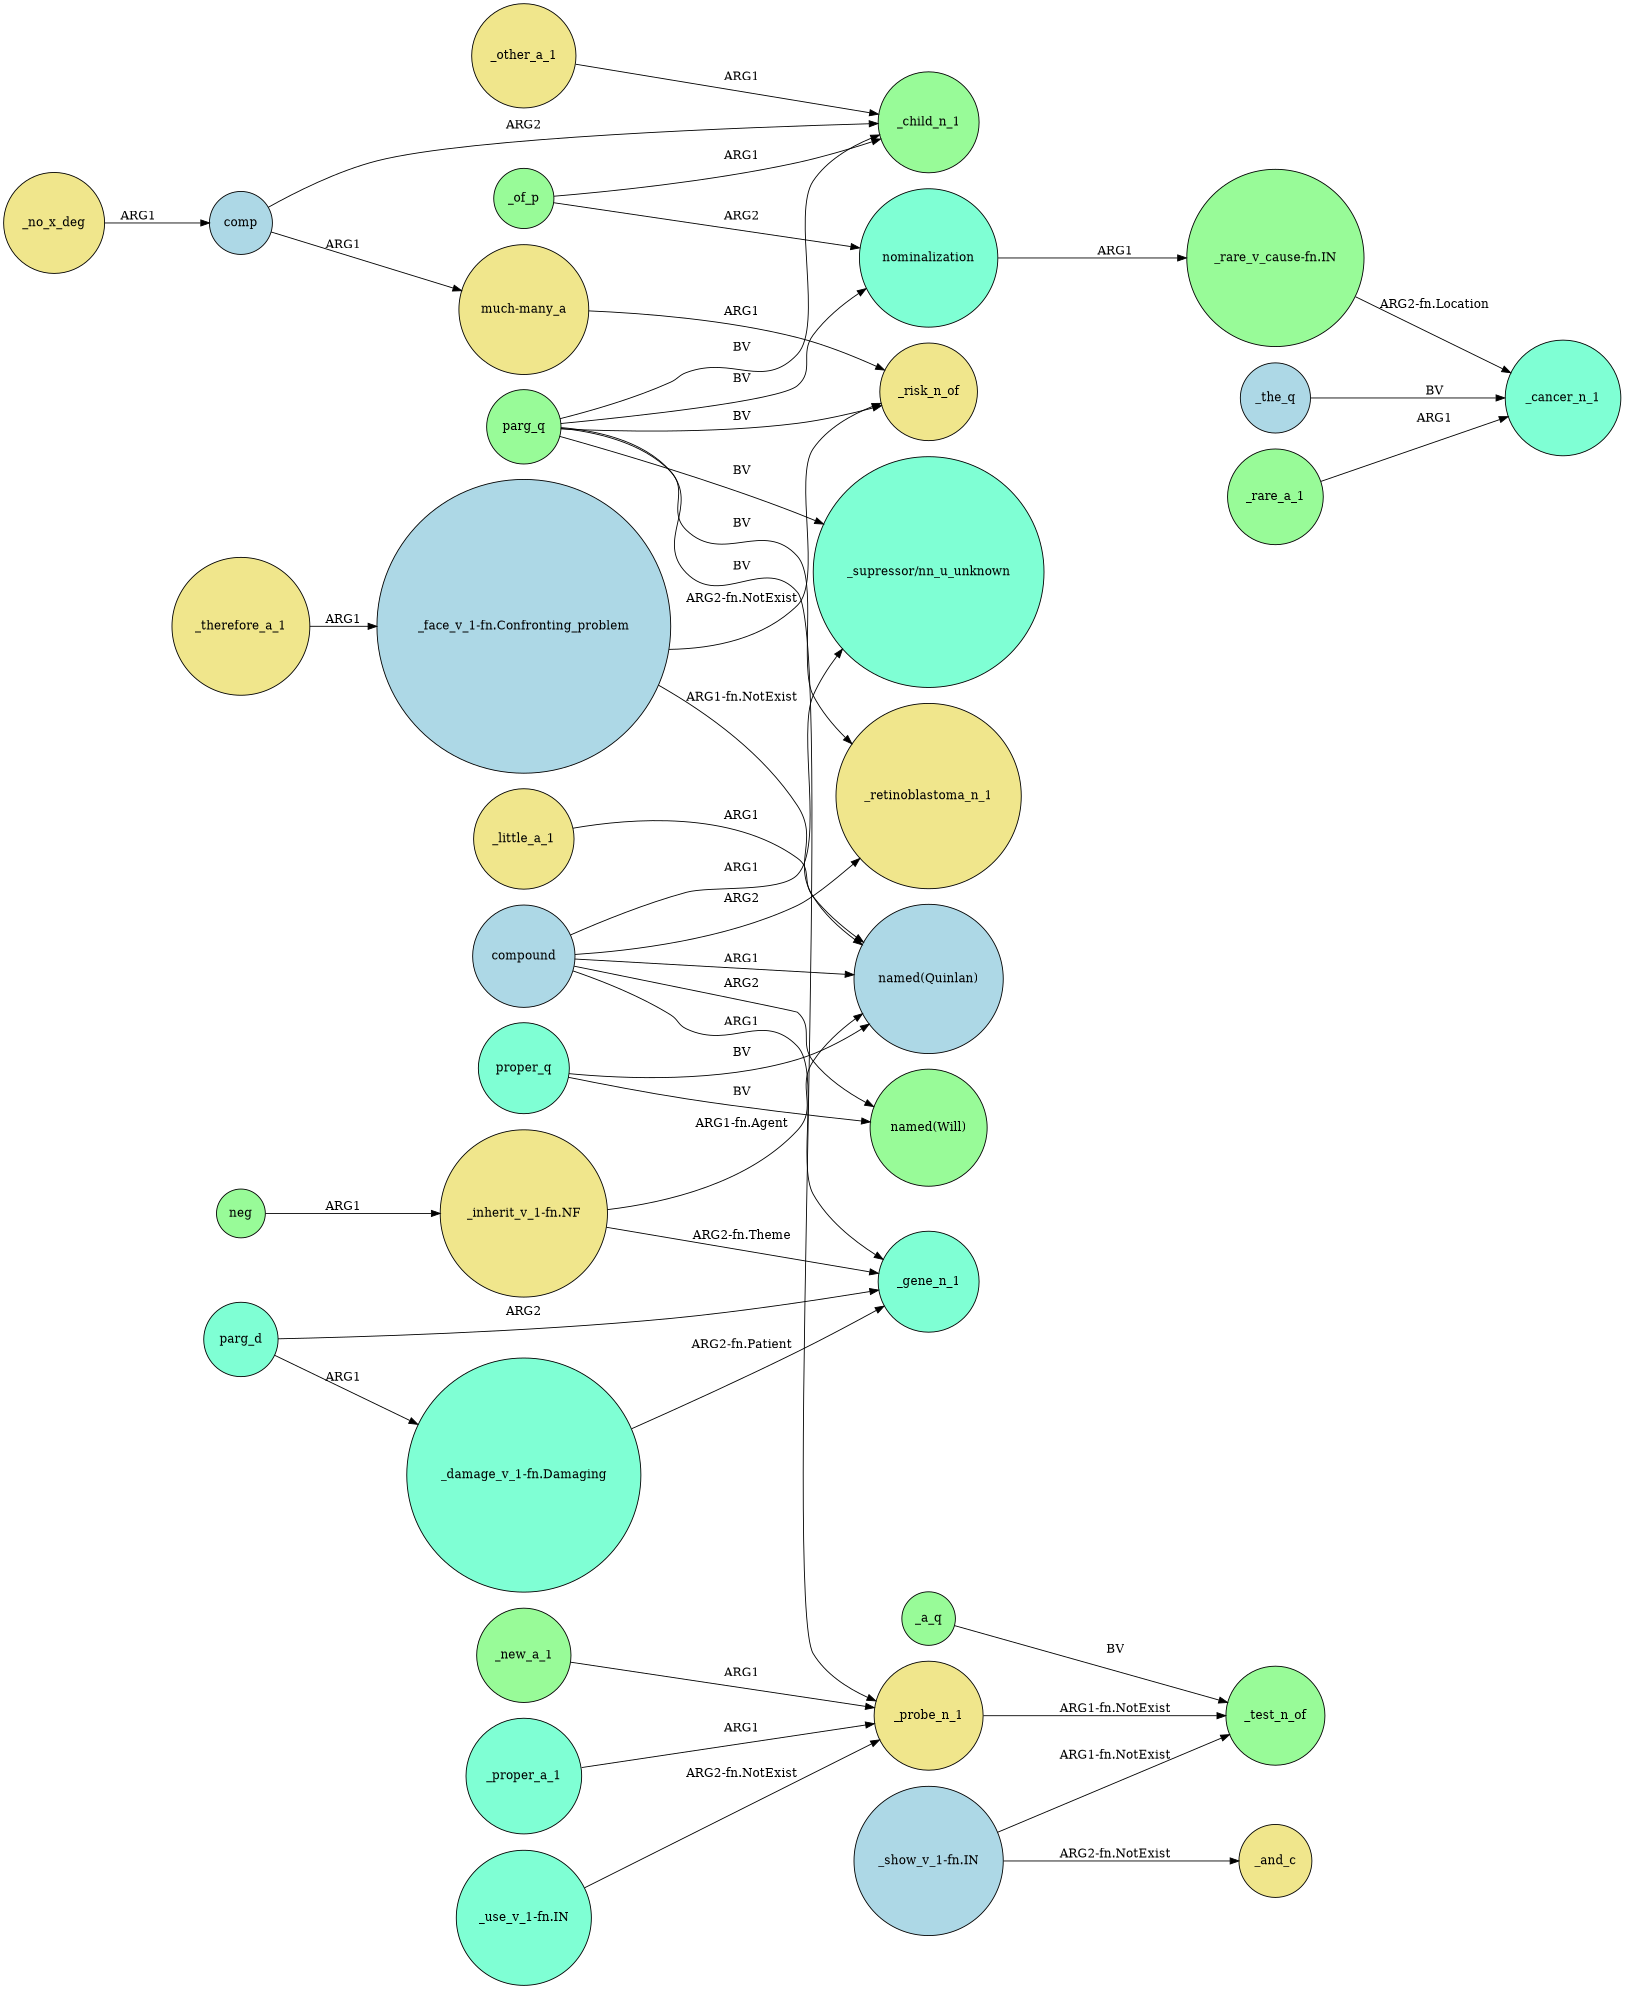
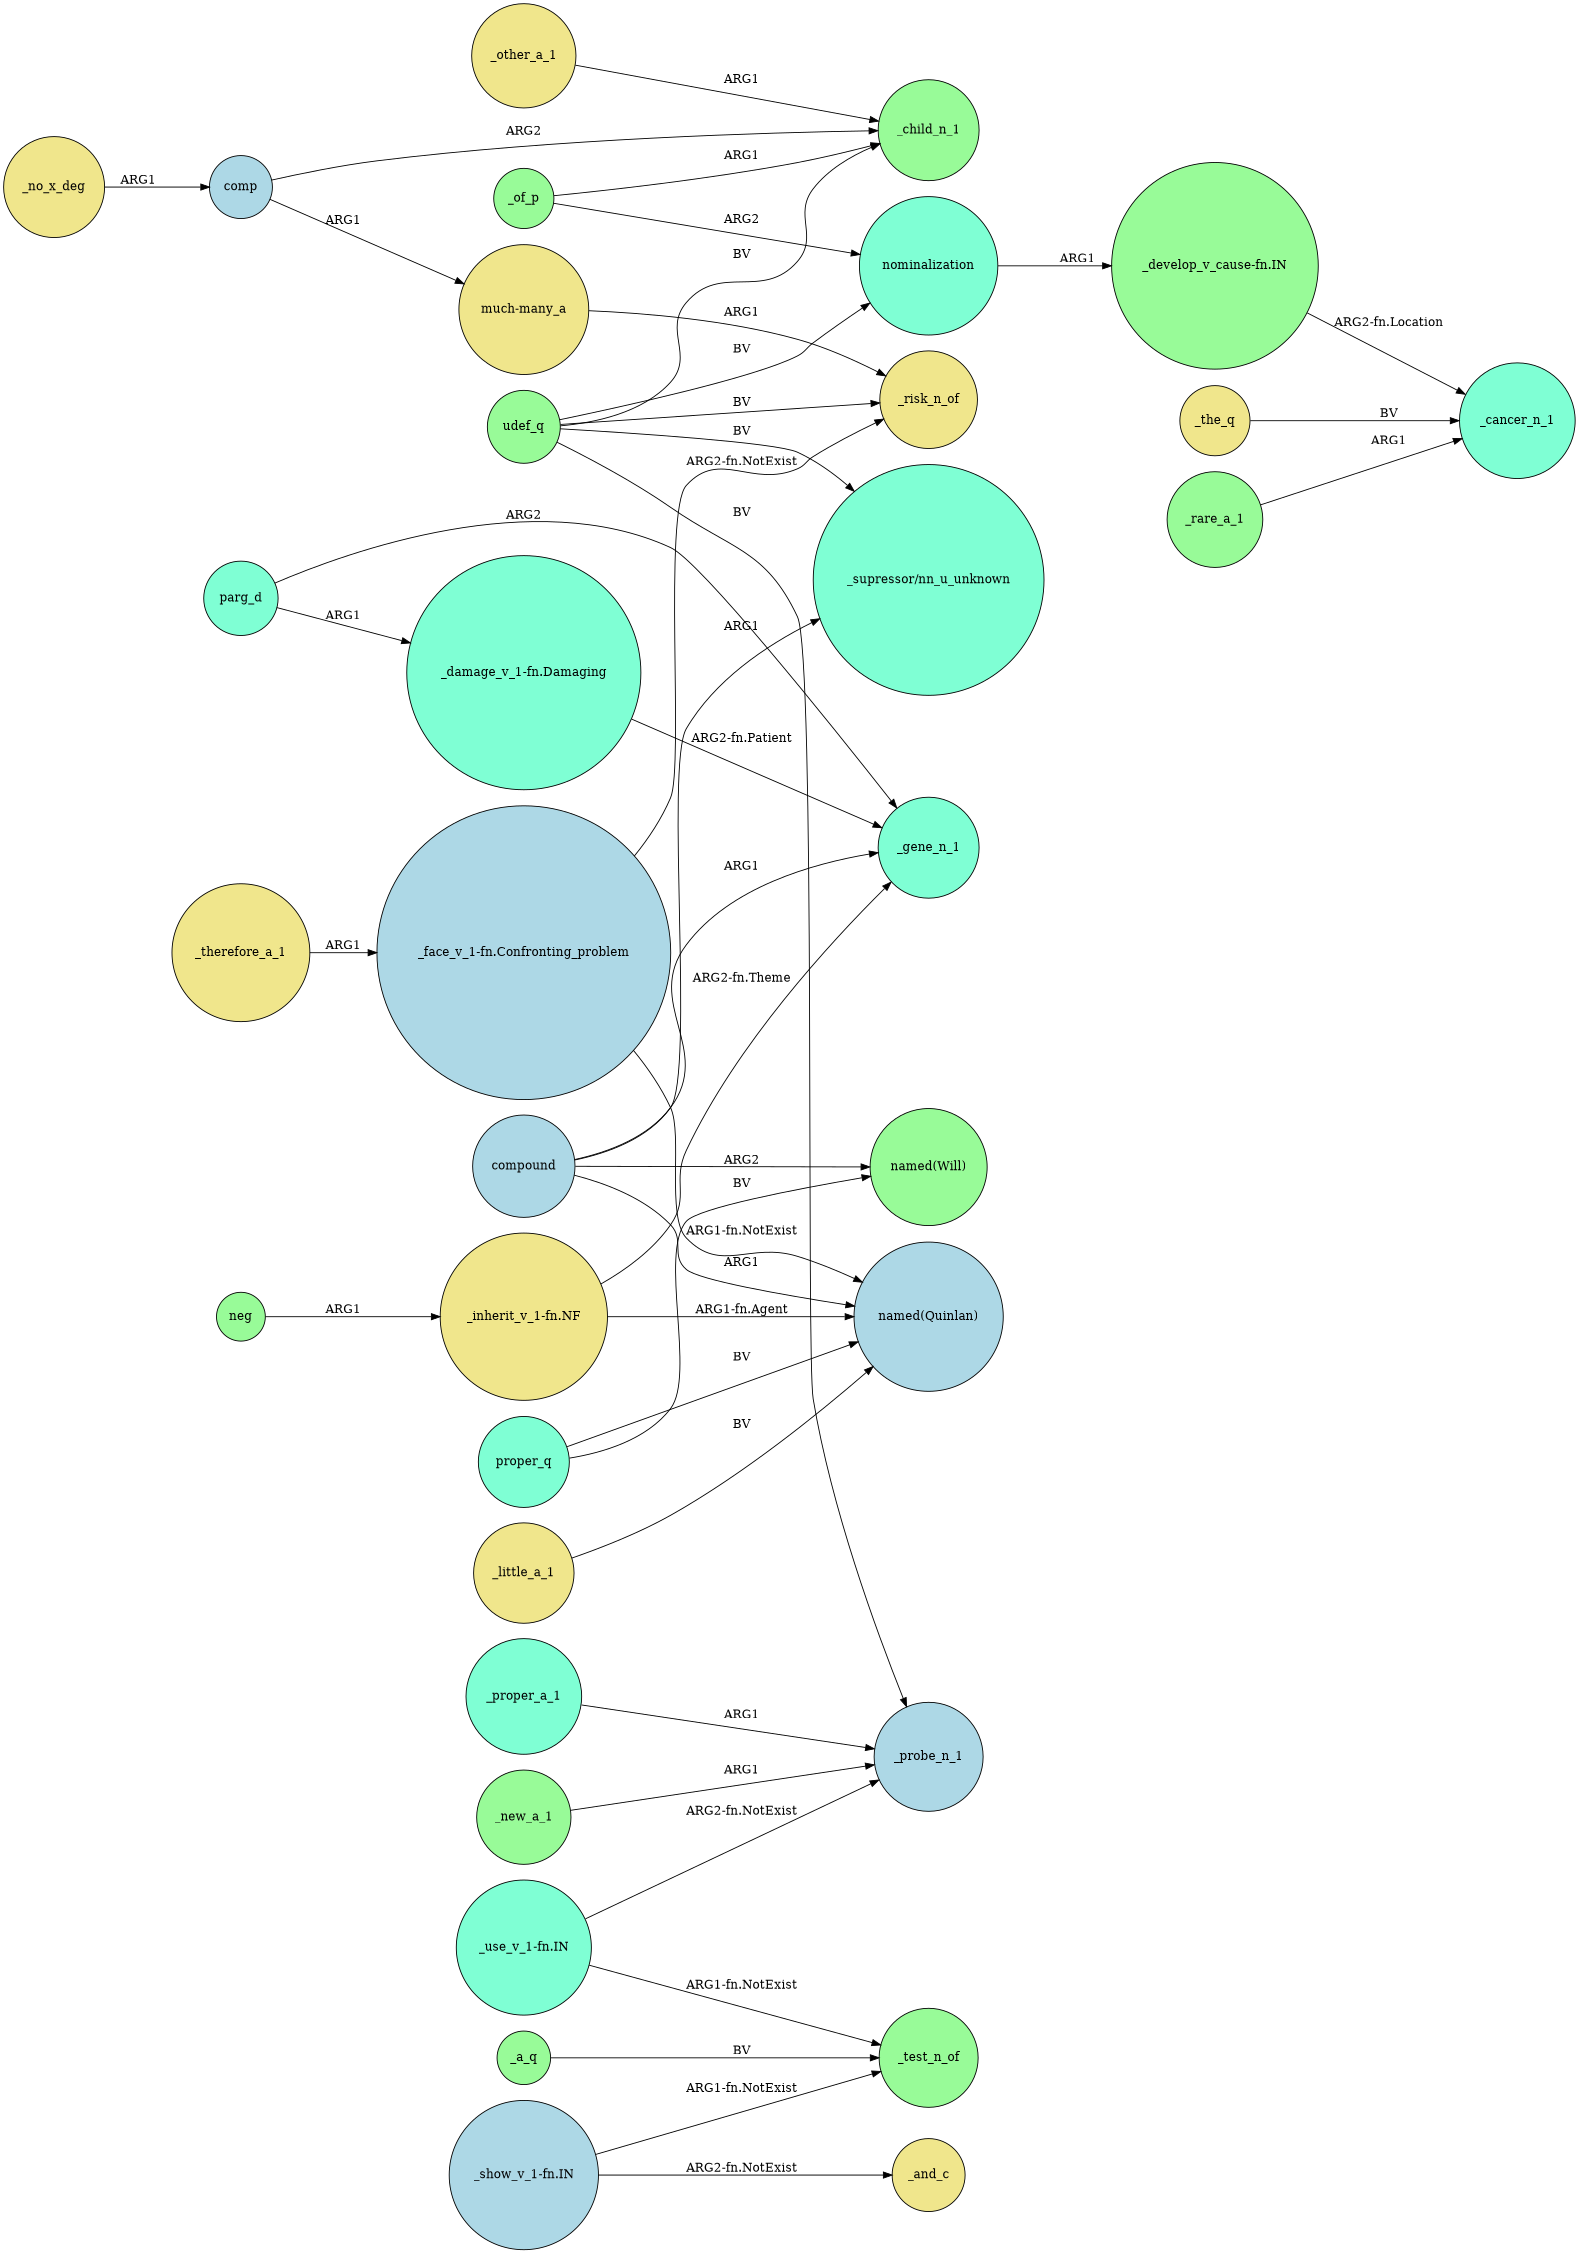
(1275, 258) -> (1215, 266)
(1275, 398) -> (1215, 421)
(524, 427) -> (524, 427)
(929, 796) -> none
(742, 816) -> (742, 1425)
(929, 1716) -> (929, 1757)
(1100, 1716) -> (731, 2004)
